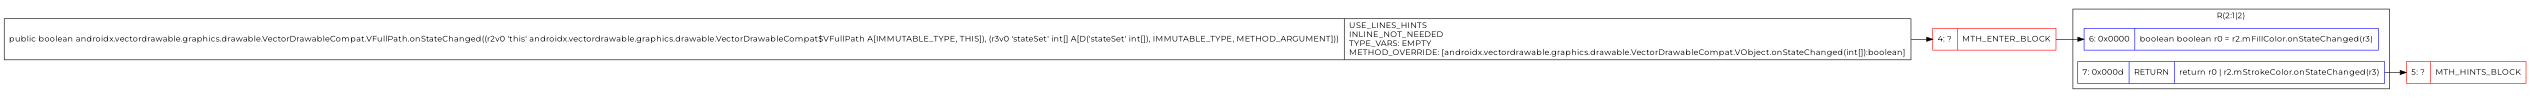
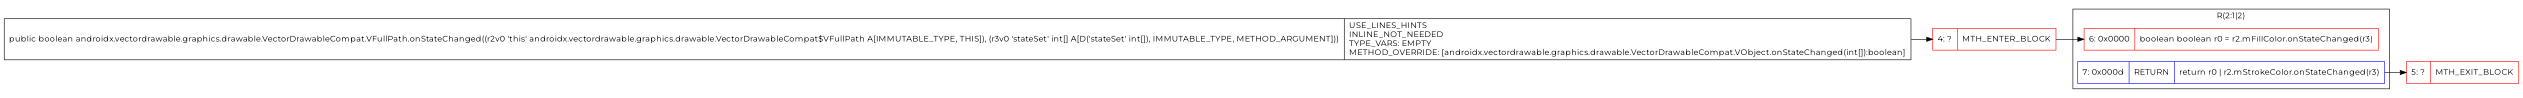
(2231, 39) -> (2231, 39)
(2478, 72) -> (2475, 72)
